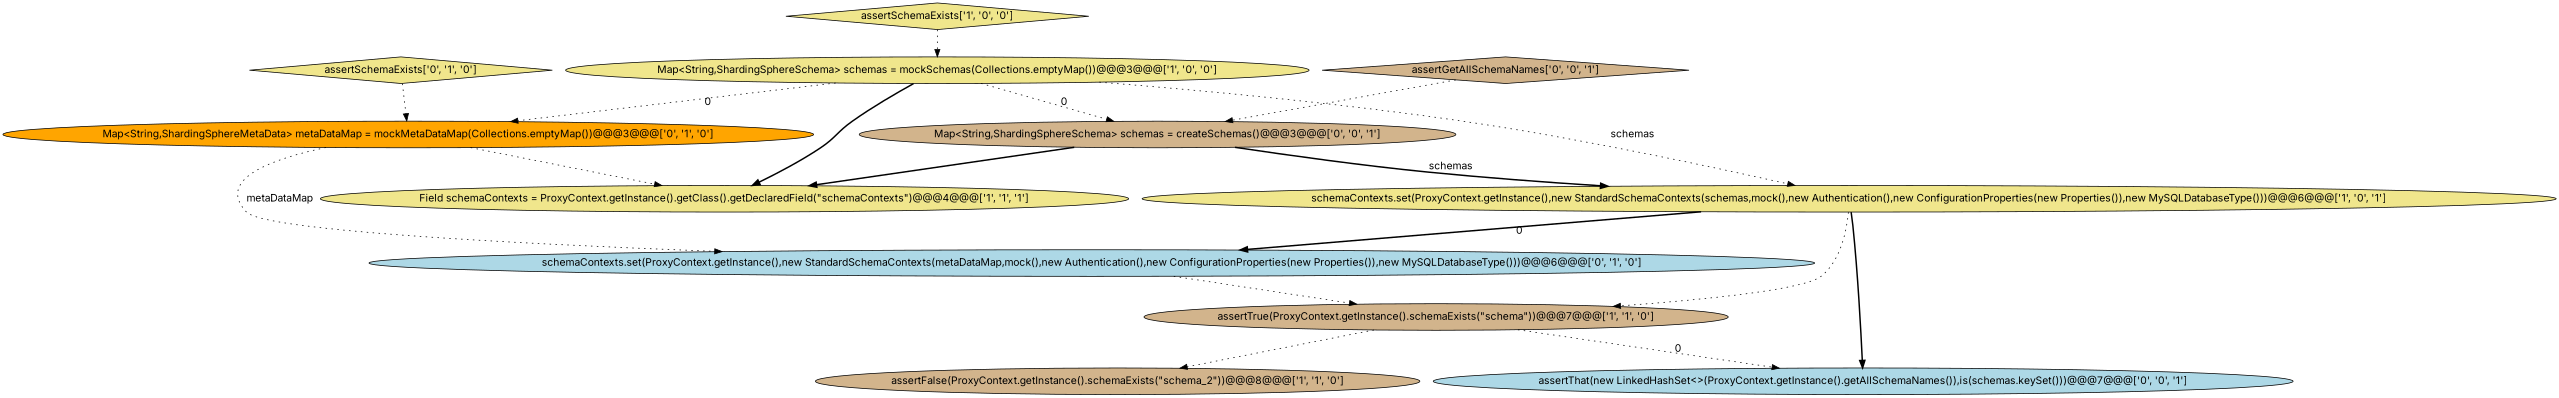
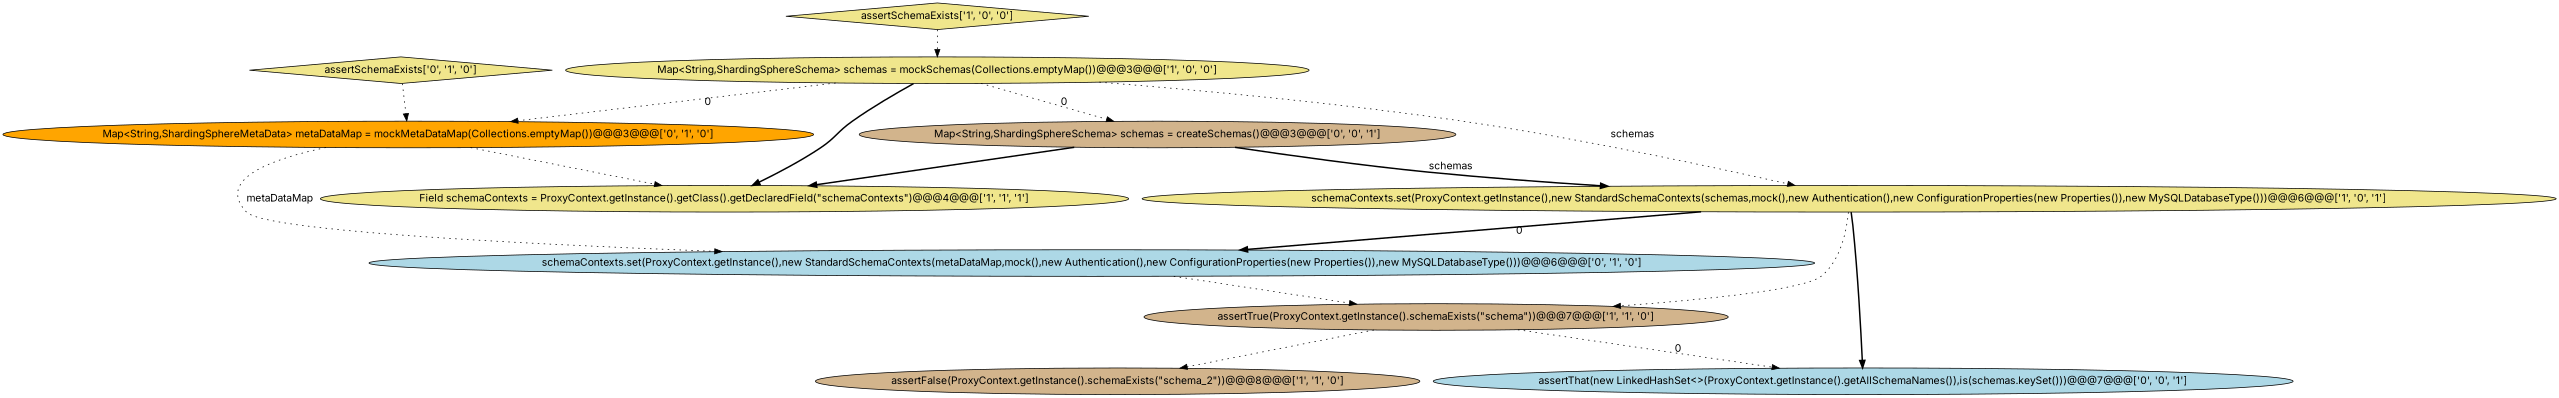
(1506, 70) -> none
